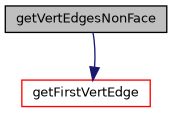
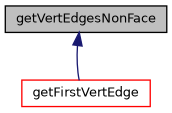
(95, 50) -> (77, 63)
